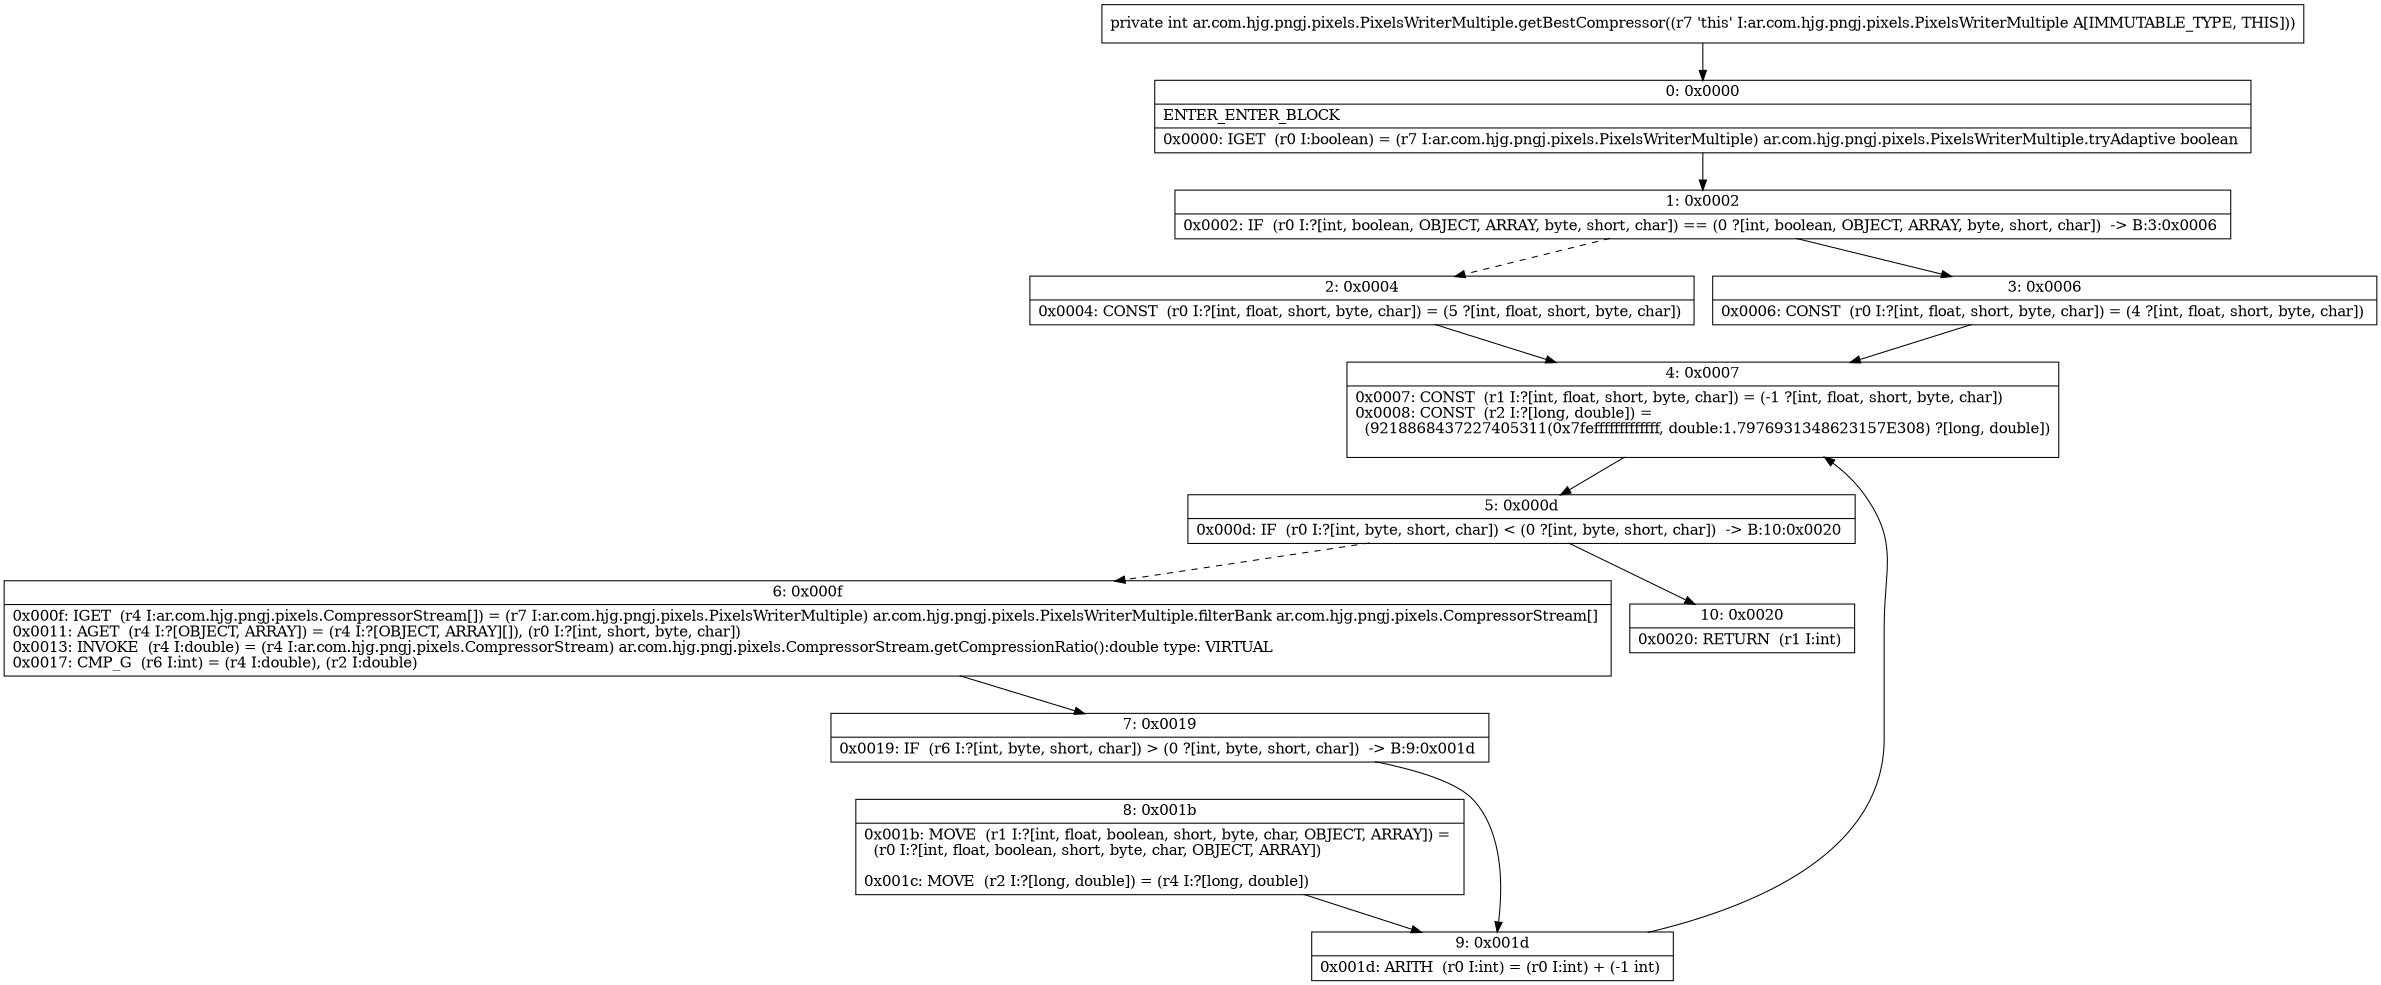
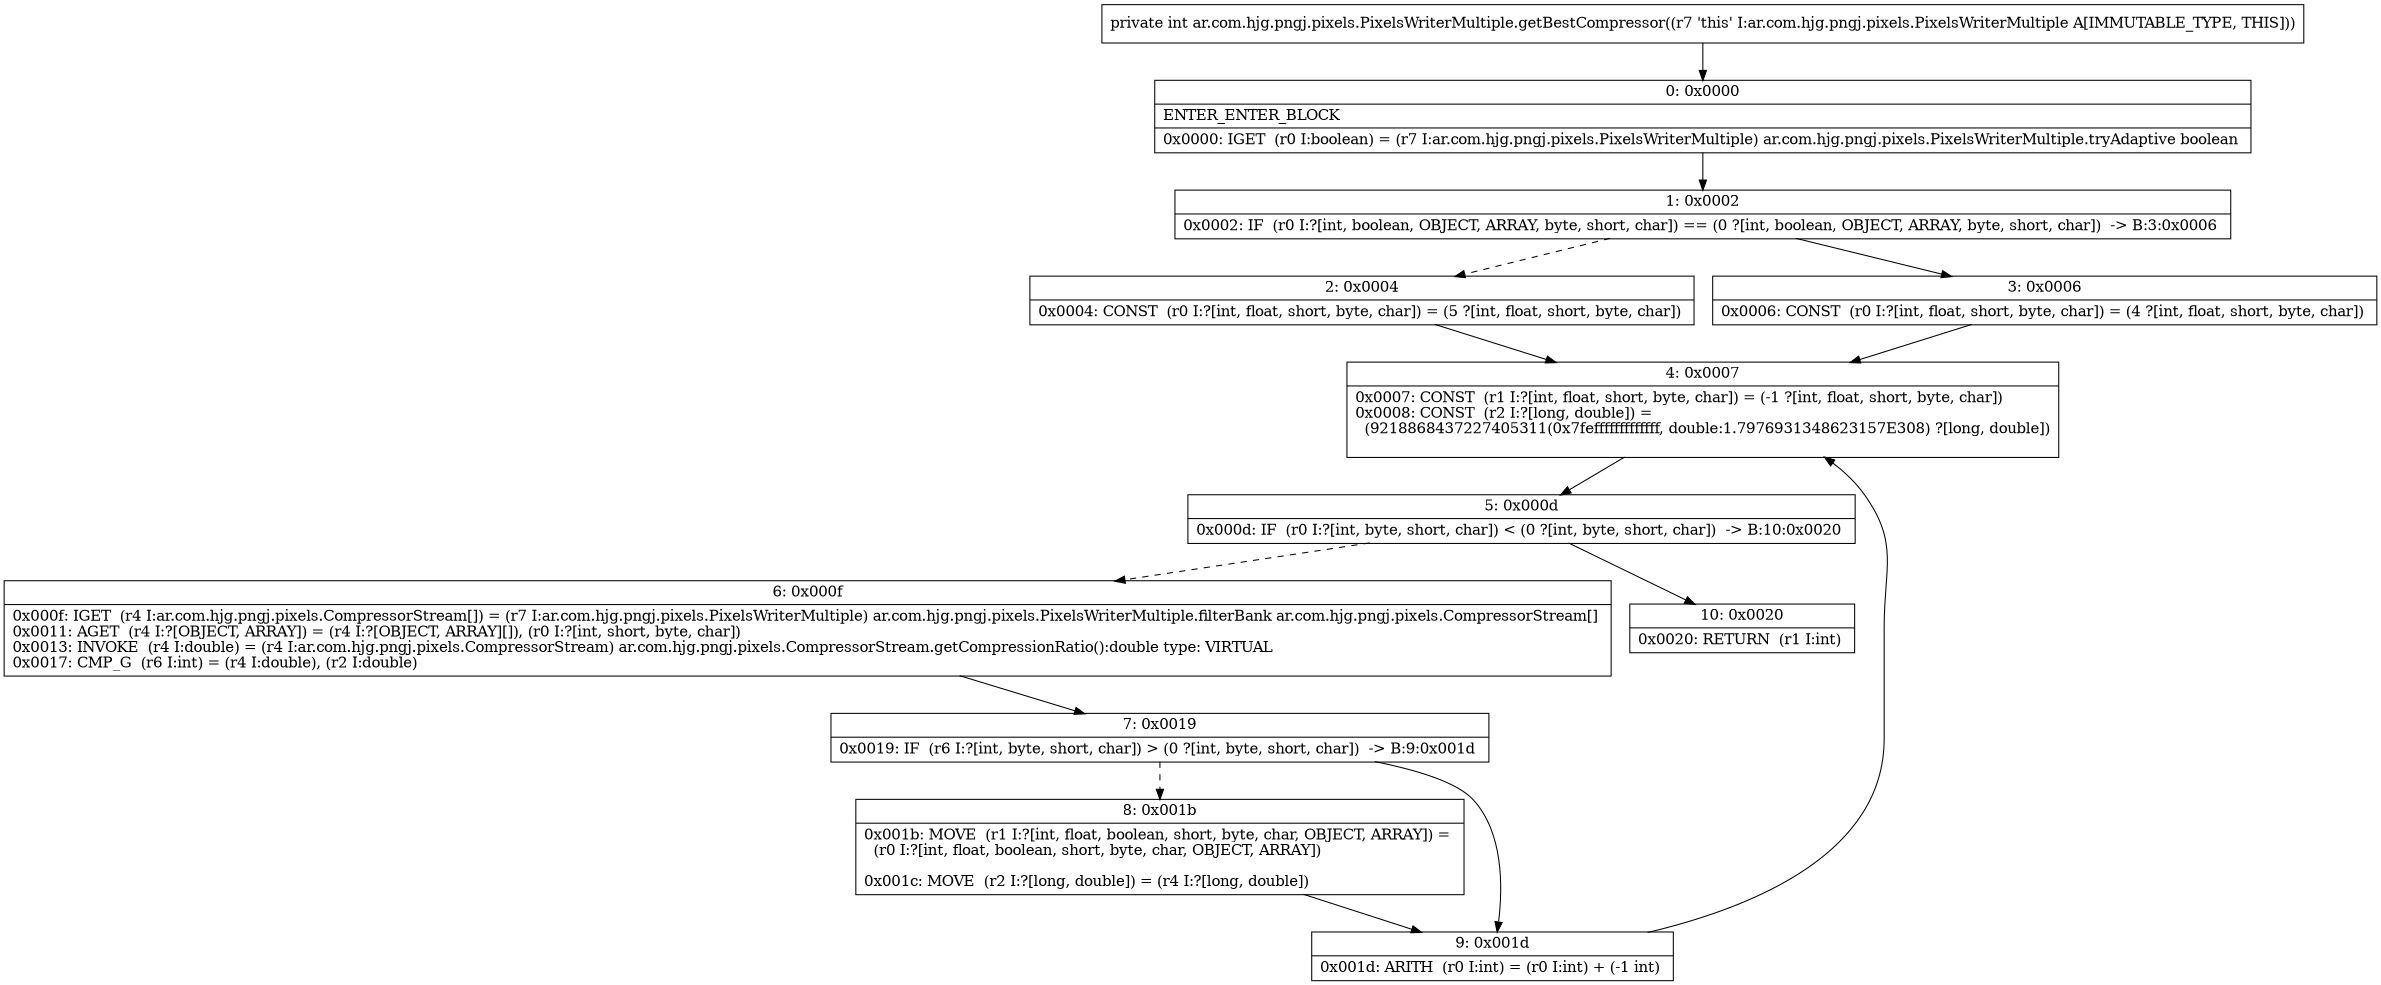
none -> (1160, 775)
